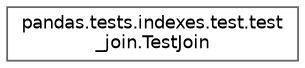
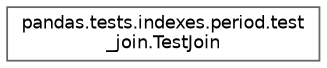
(153, 34) -> (163, 34)
